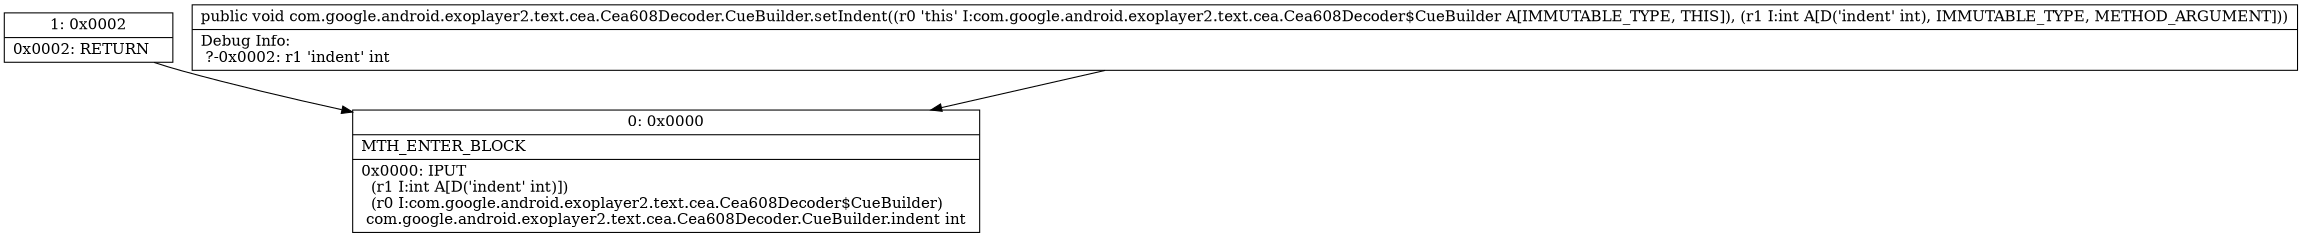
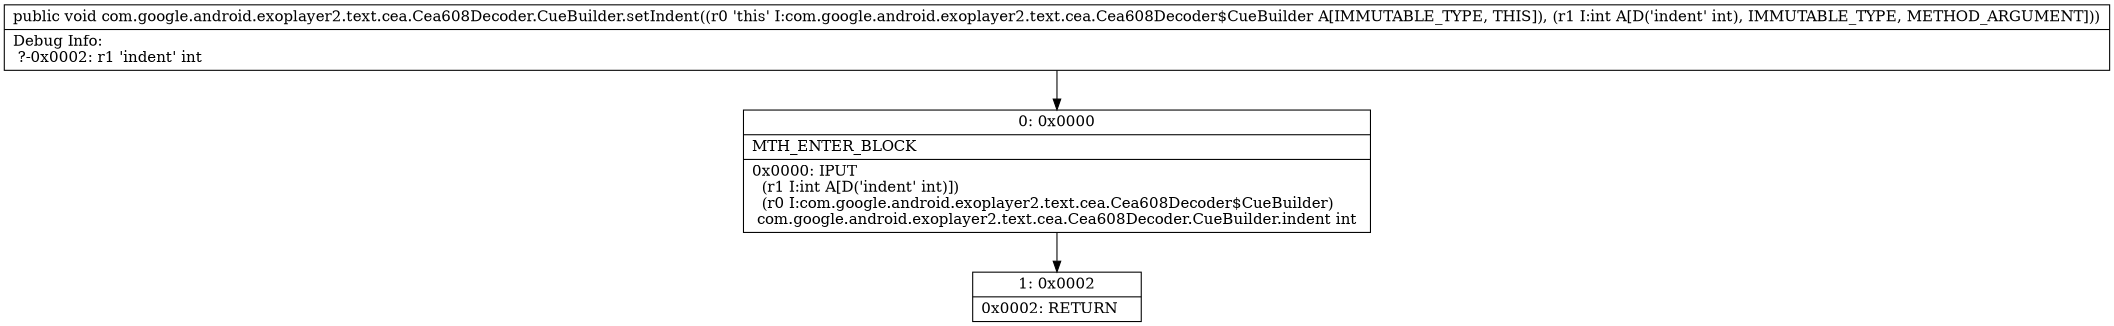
(247, 88) -> (1057, 247)
